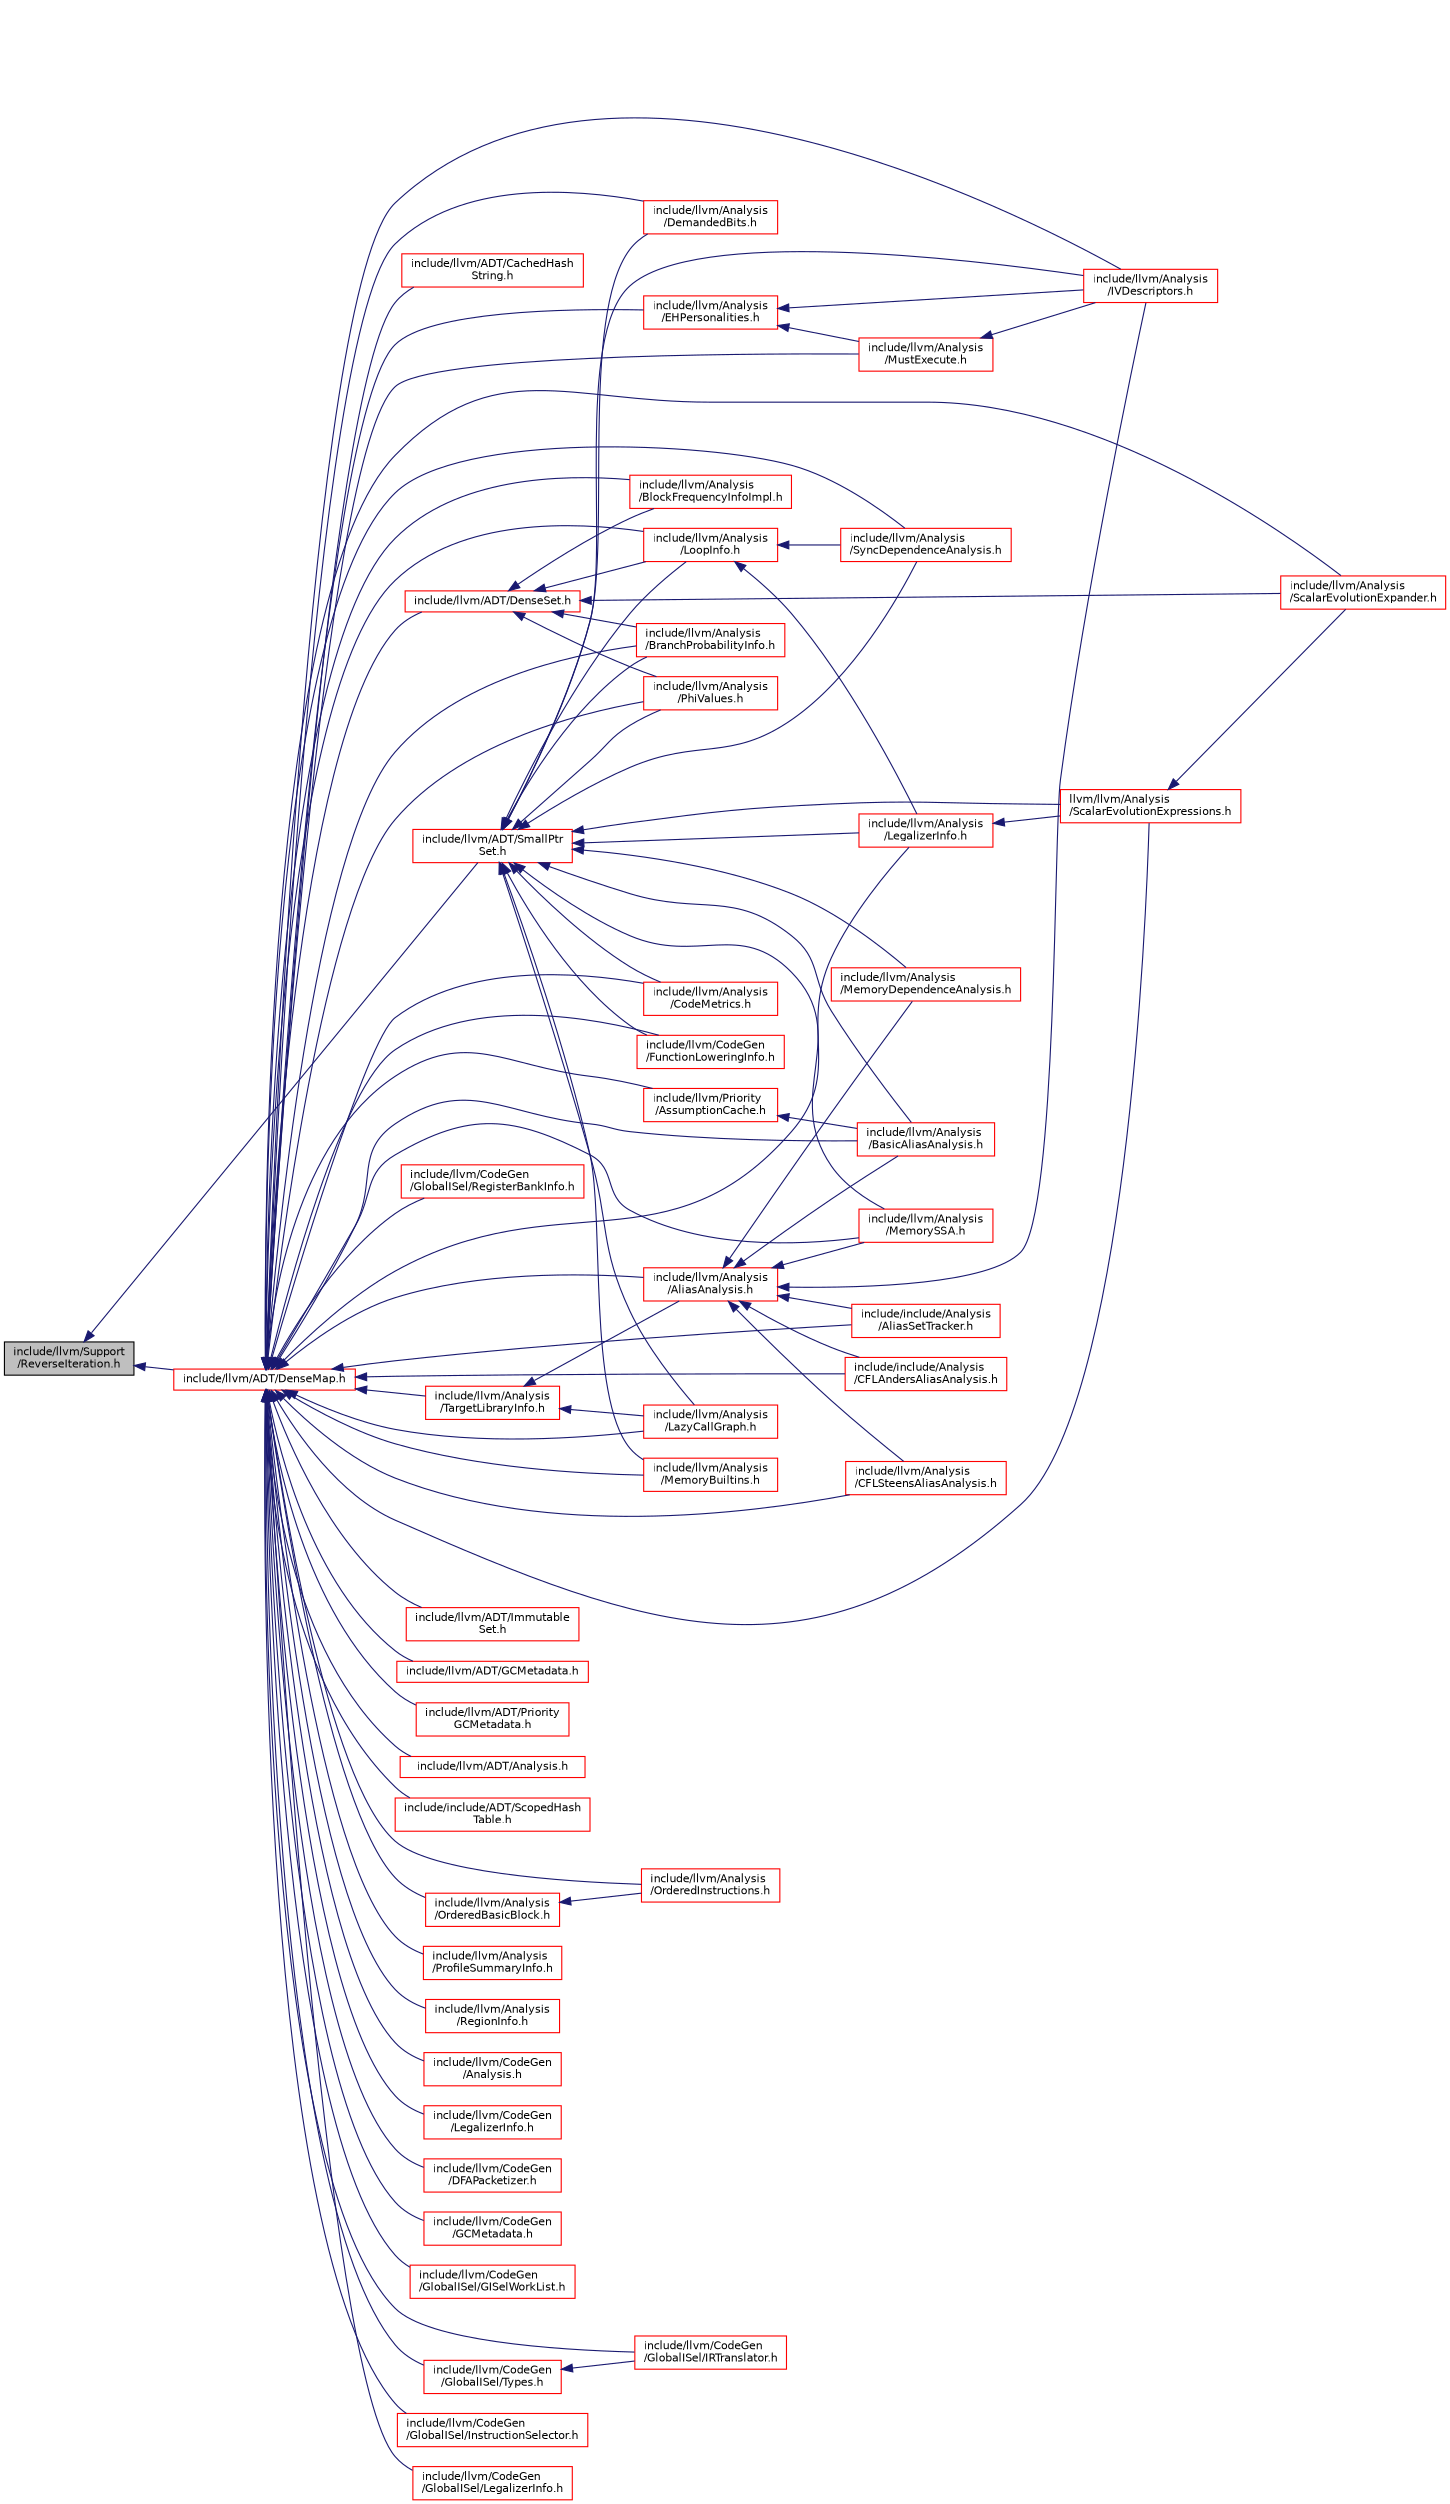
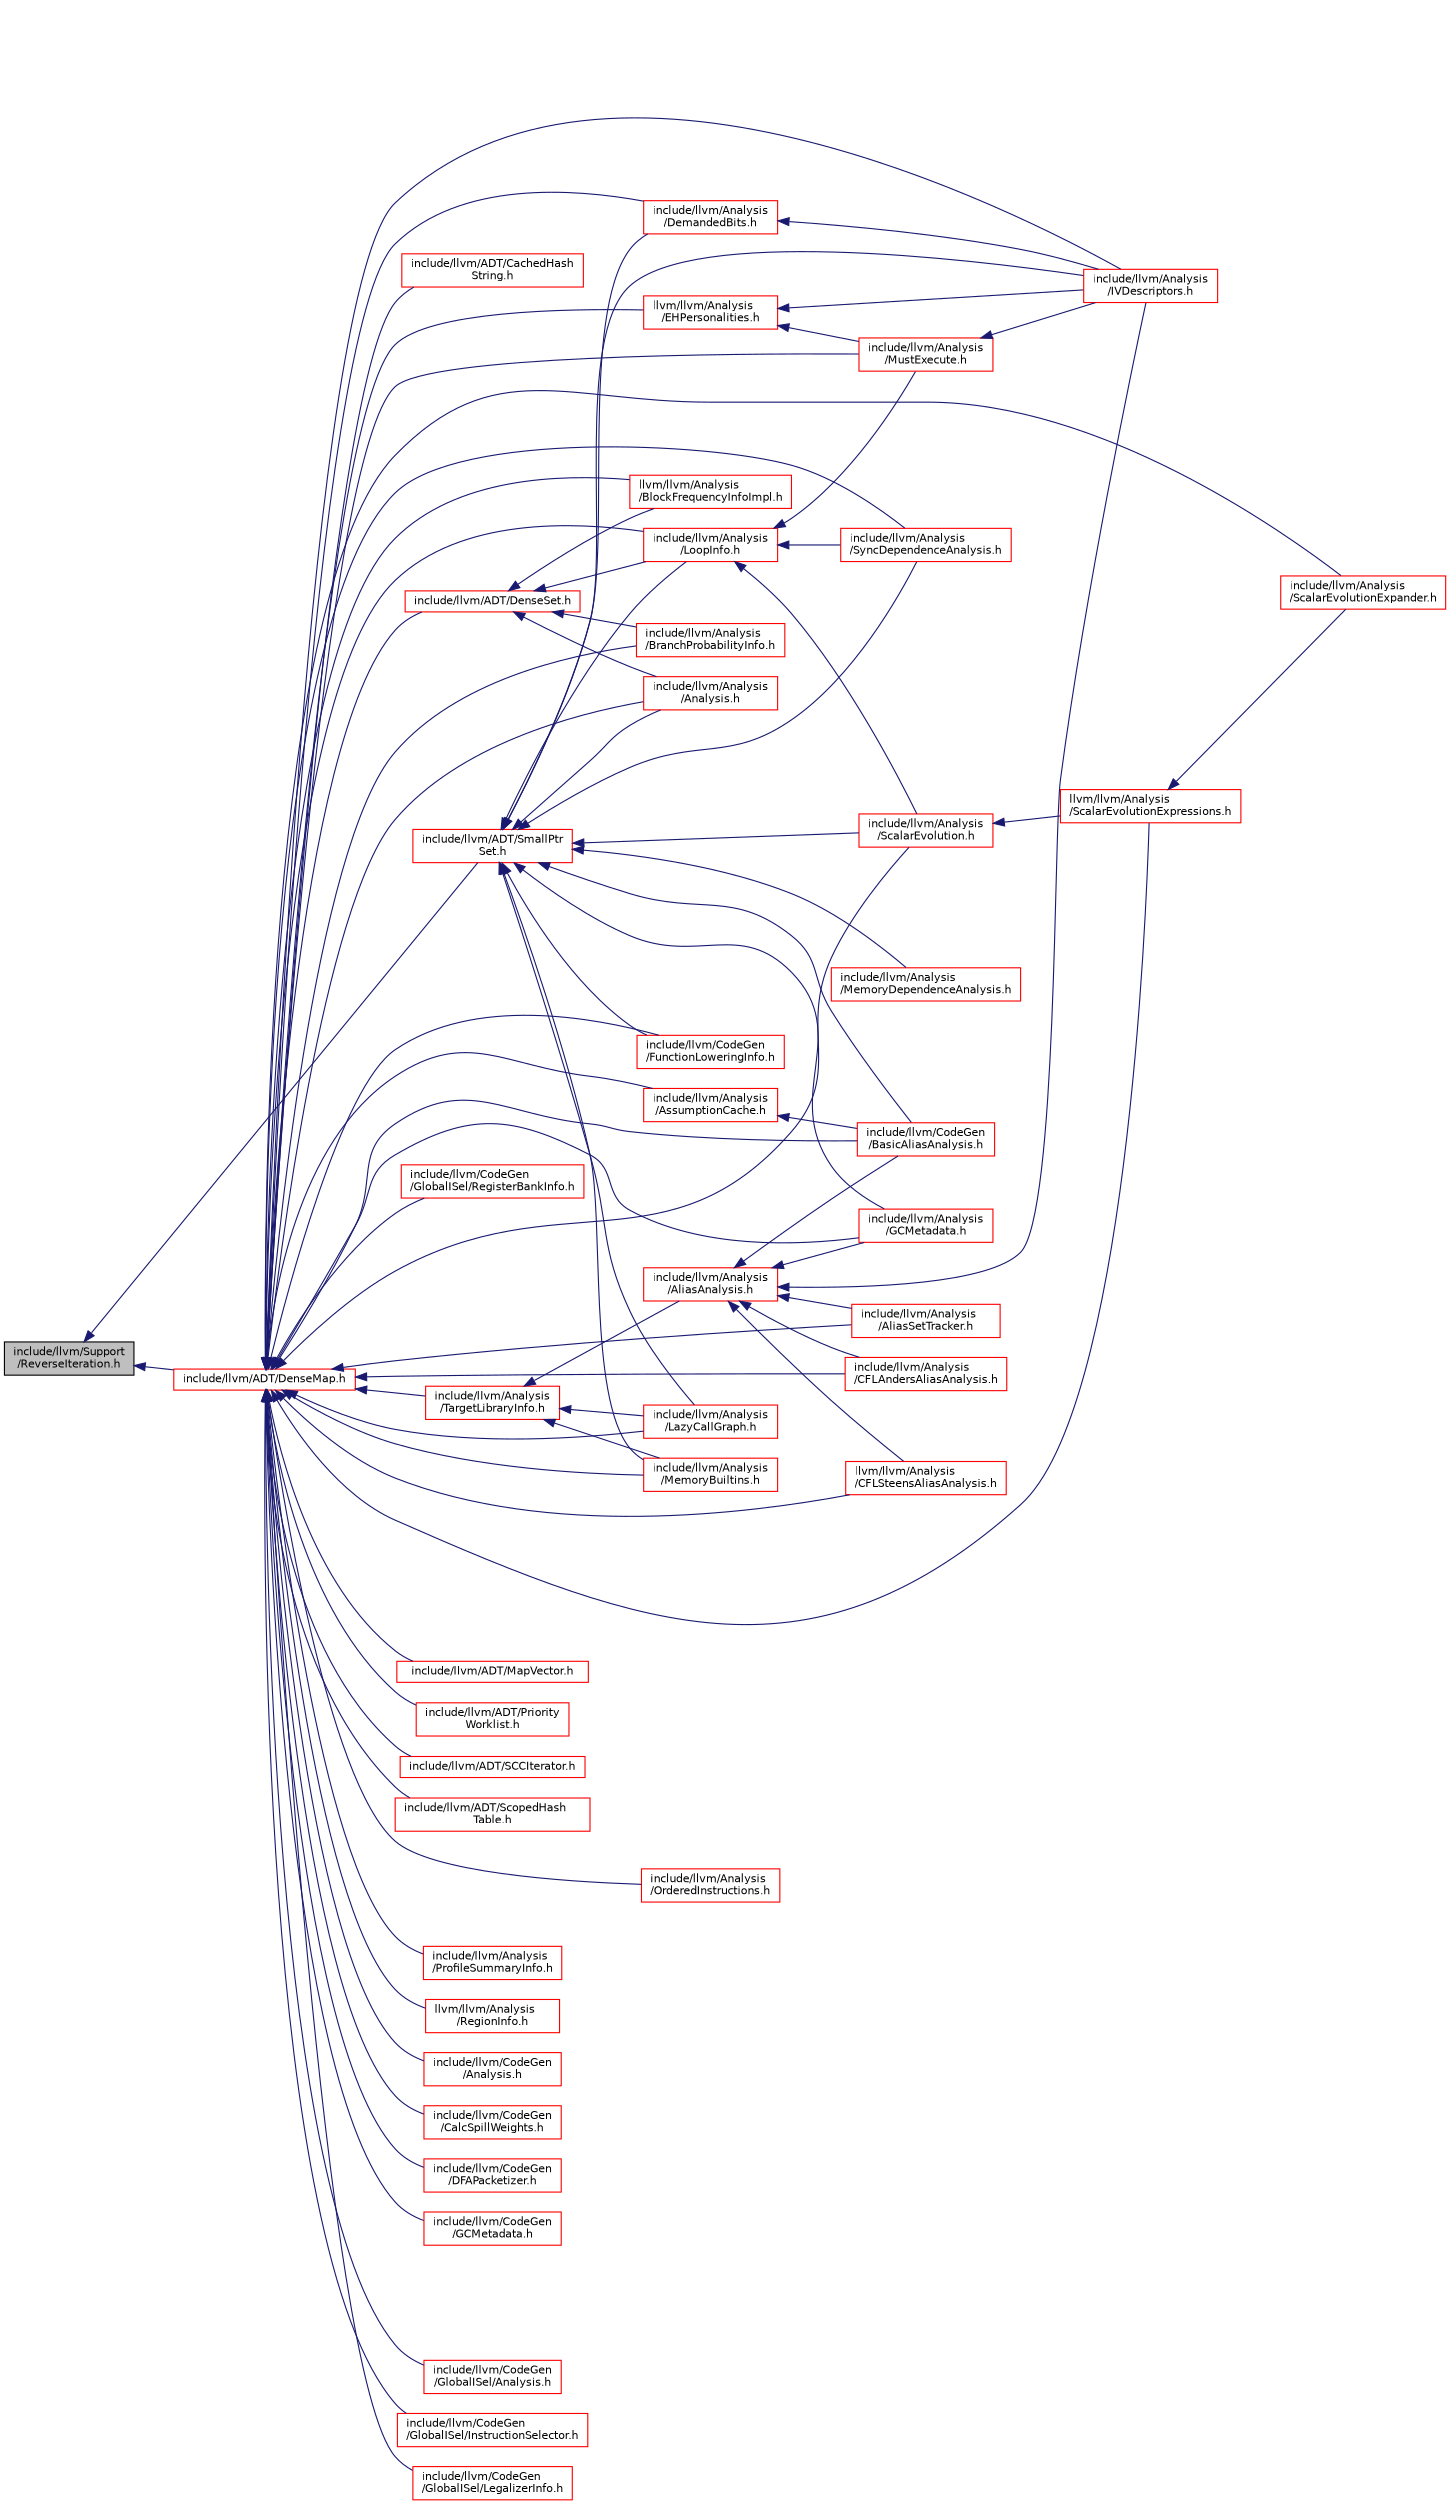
none -> (945, 237)
(711, 312) -> (711, 312)
none -> (858, 455)
(711, 492) -> (711, 492)
(936, 597) -> none
(711, 693) -> (711, 693)
(567, 729) -> none
(821, 804) -> none
(926, 831) -> (926, 831)
(711, 999) -> none
(711, 1105) -> (711, 1105)
(829, 1116) -> none
(926, 1139) -> (926, 1139)
(926, 1226) -> (926, 1226)
(455, 1284) -> none
(926, 1321) -> (926, 1321)
(926, 1374) -> (926, 1374)
none -> (610, 1441)
(926, 1478) -> (926, 1478)
(493, 1624) -> none
(493, 1672) -> (493, 1672)
(493, 1719) -> (493, 1719)
(493, 1767) -> (493, 1767)
(493, 1815) -> (493, 1815)
(493, 1910) -> none
(493, 2016) -> (493, 2016)
(493, 2122) -> (493, 2122)
(493, 2282) -> none
(711, 2353) -> none
(493, 2377) -> (493, 2377)
